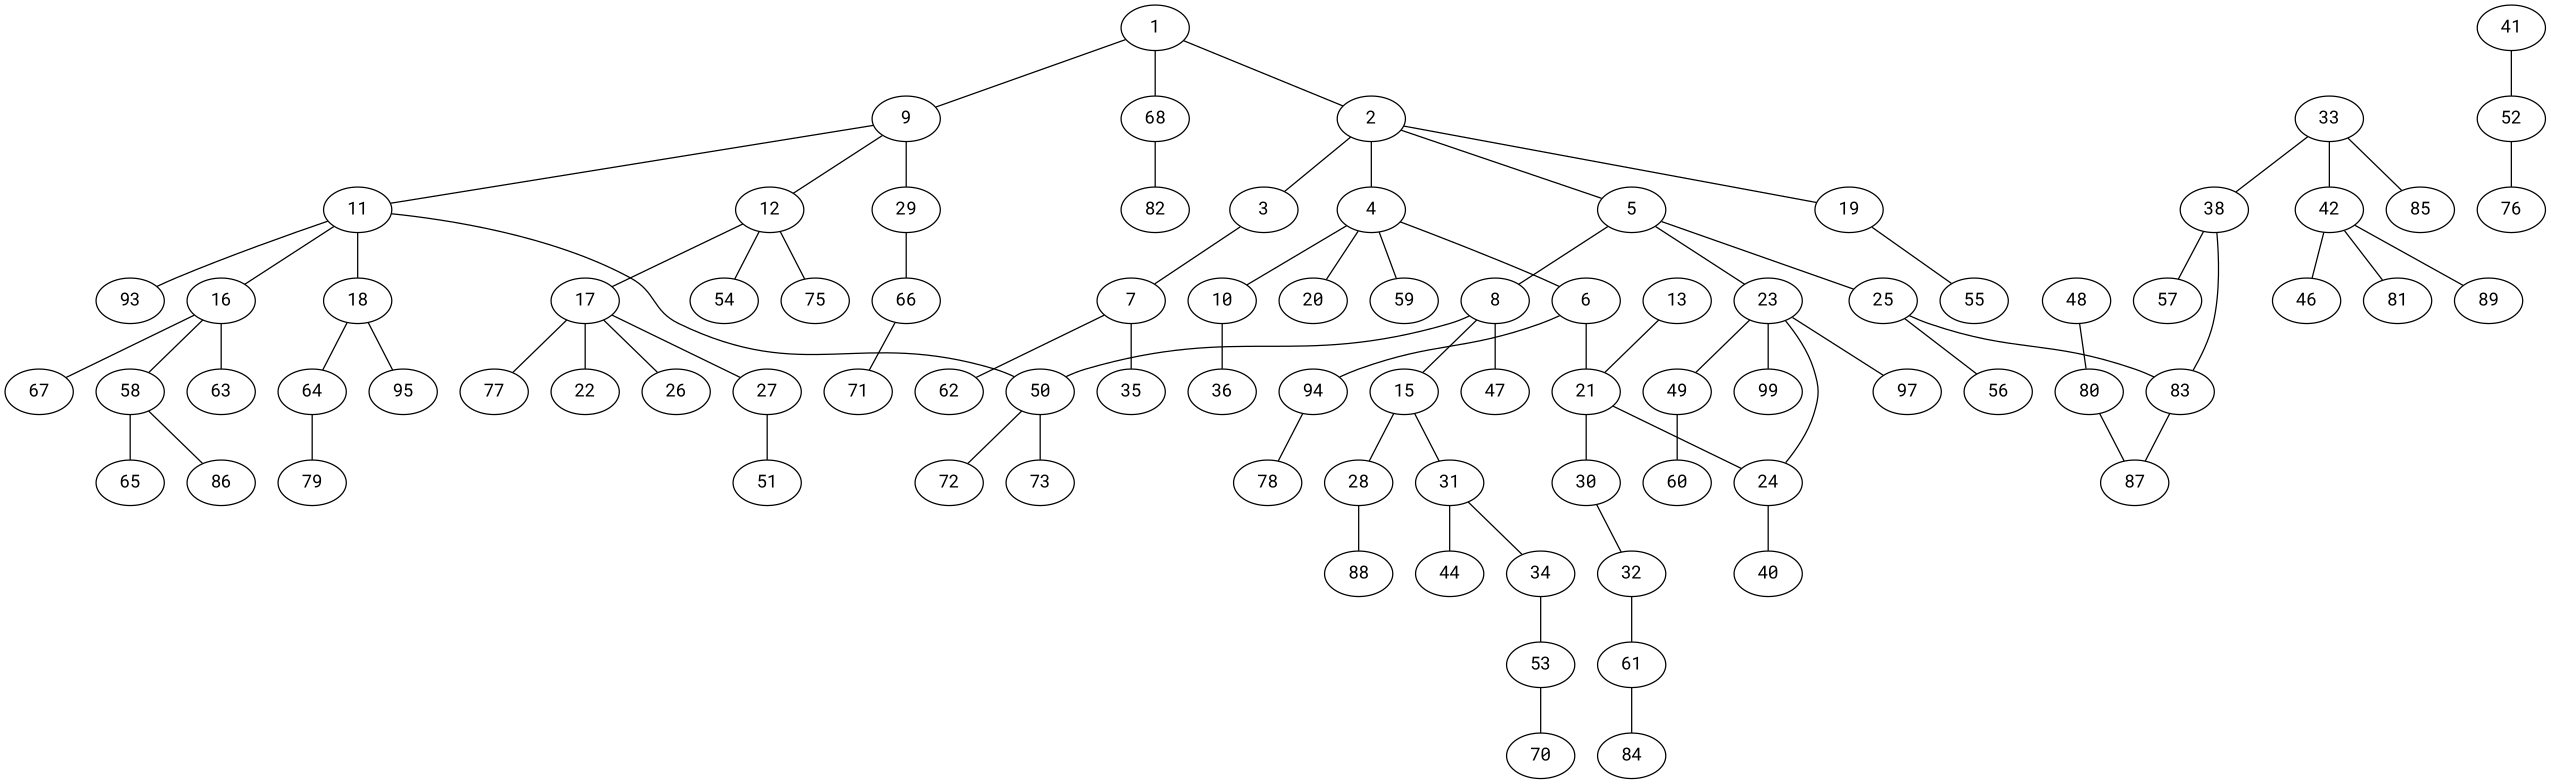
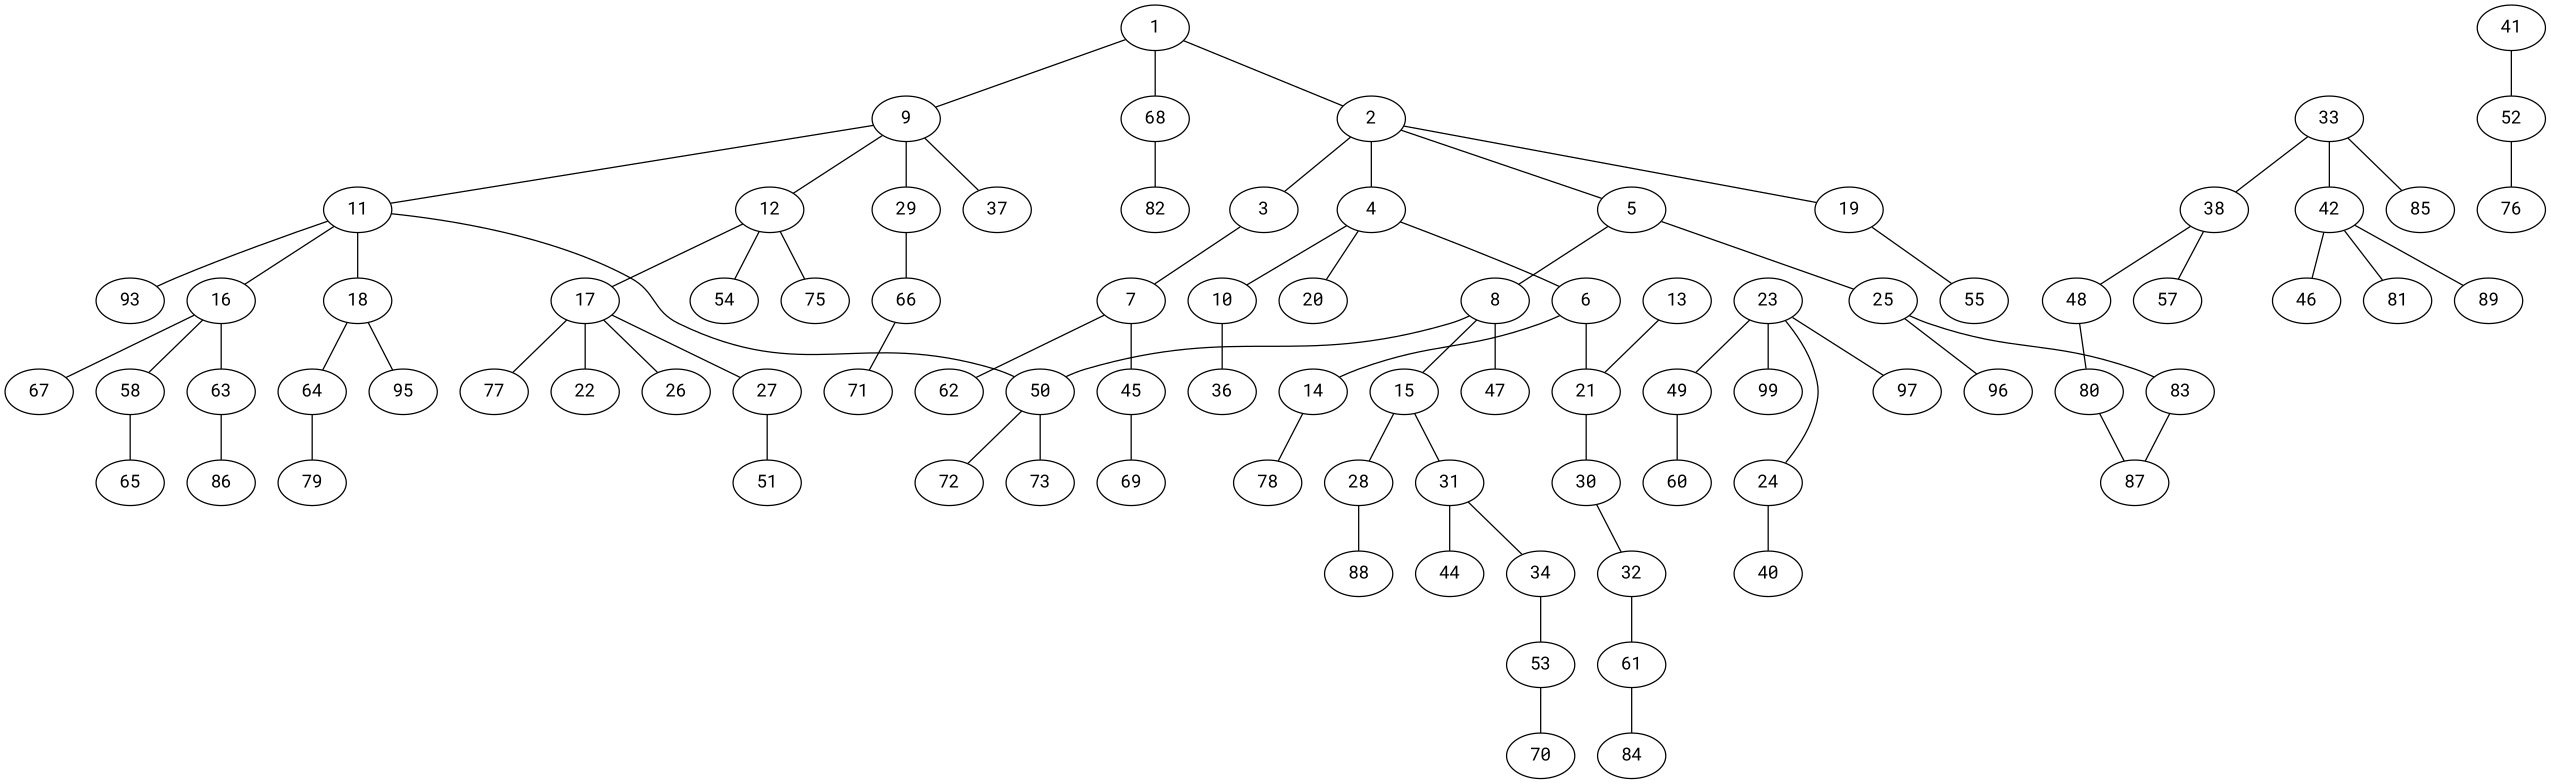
none -> (997, 210)
(1700, 255) -> none
(1404, 301) -> none
(2216, 304) -> (2145, 255)
(1131, 392) -> (1131, 392)
(1313, 392) -> (1313, 392)
(1998, 392) -> (1998, 392)
(1668, 433) -> none
(176, 437) -> (221, 437)
none -> (1131, 483)
